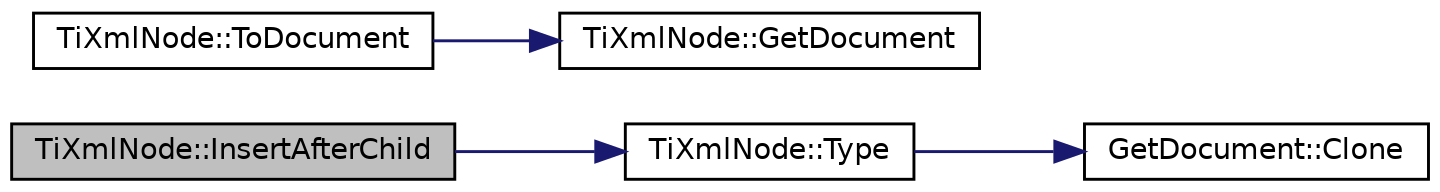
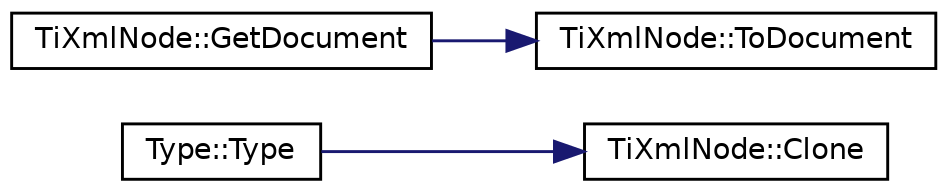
(481, 41) -> (469, 41)
(233, 152) -> none
(770, 152) -> (222, 152)
(1256, 152) -> (736, 152)
